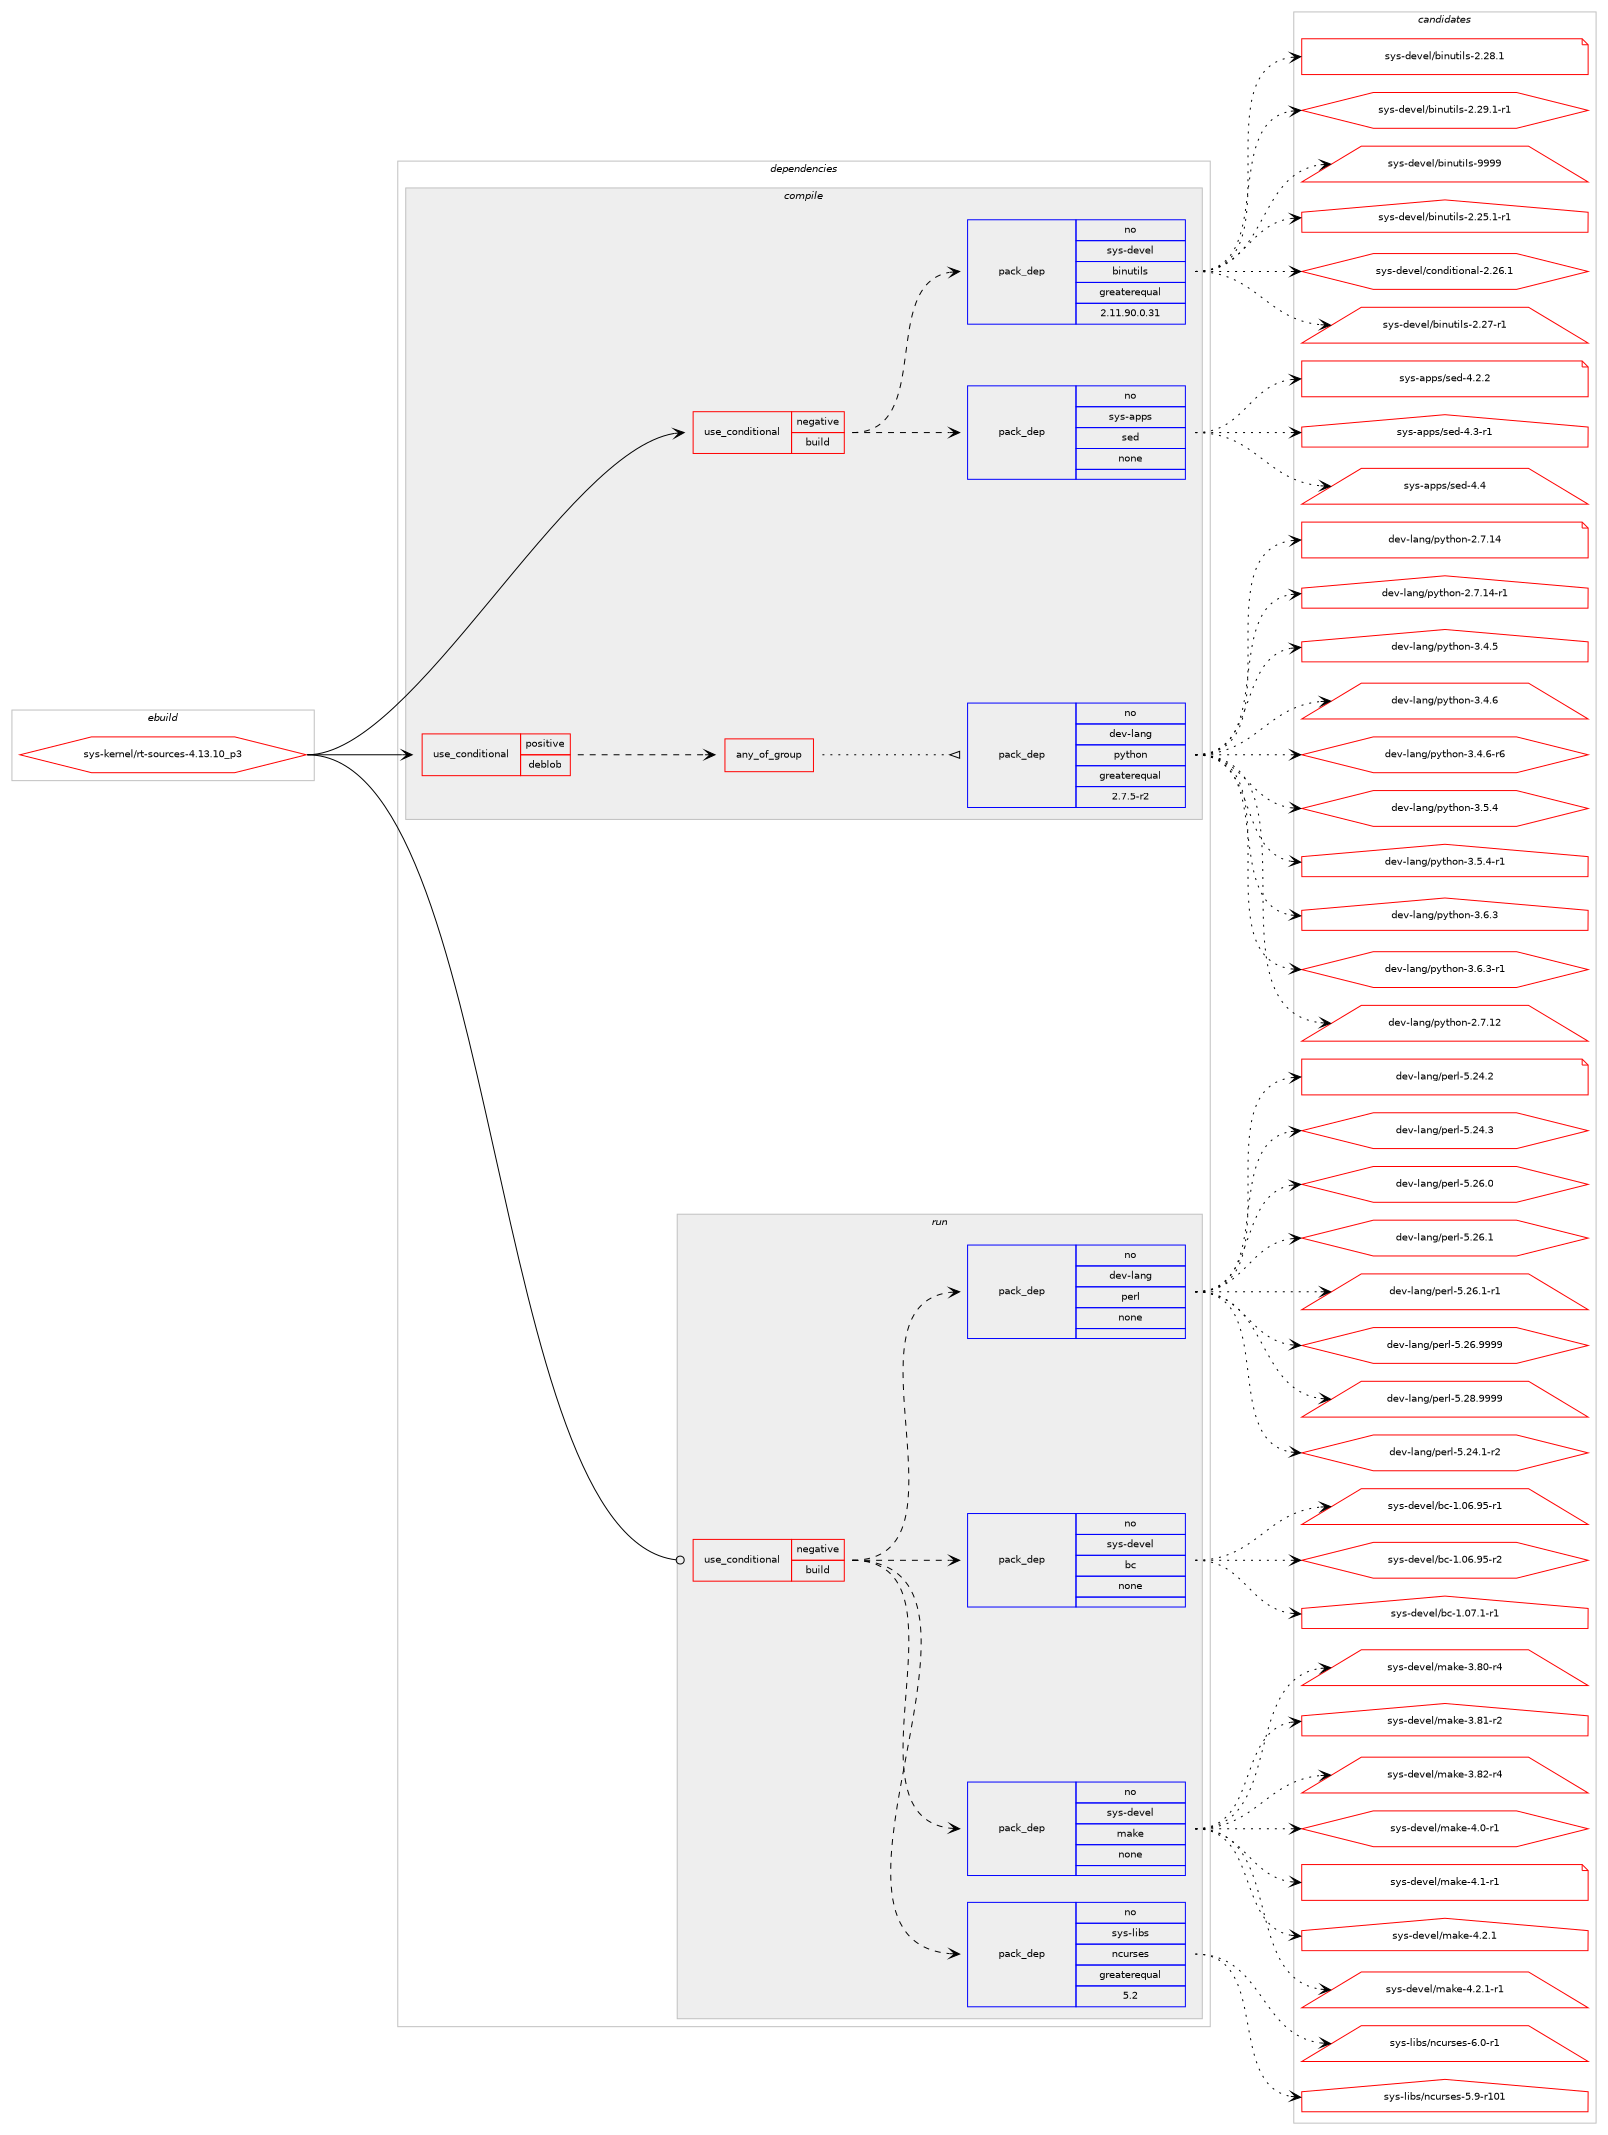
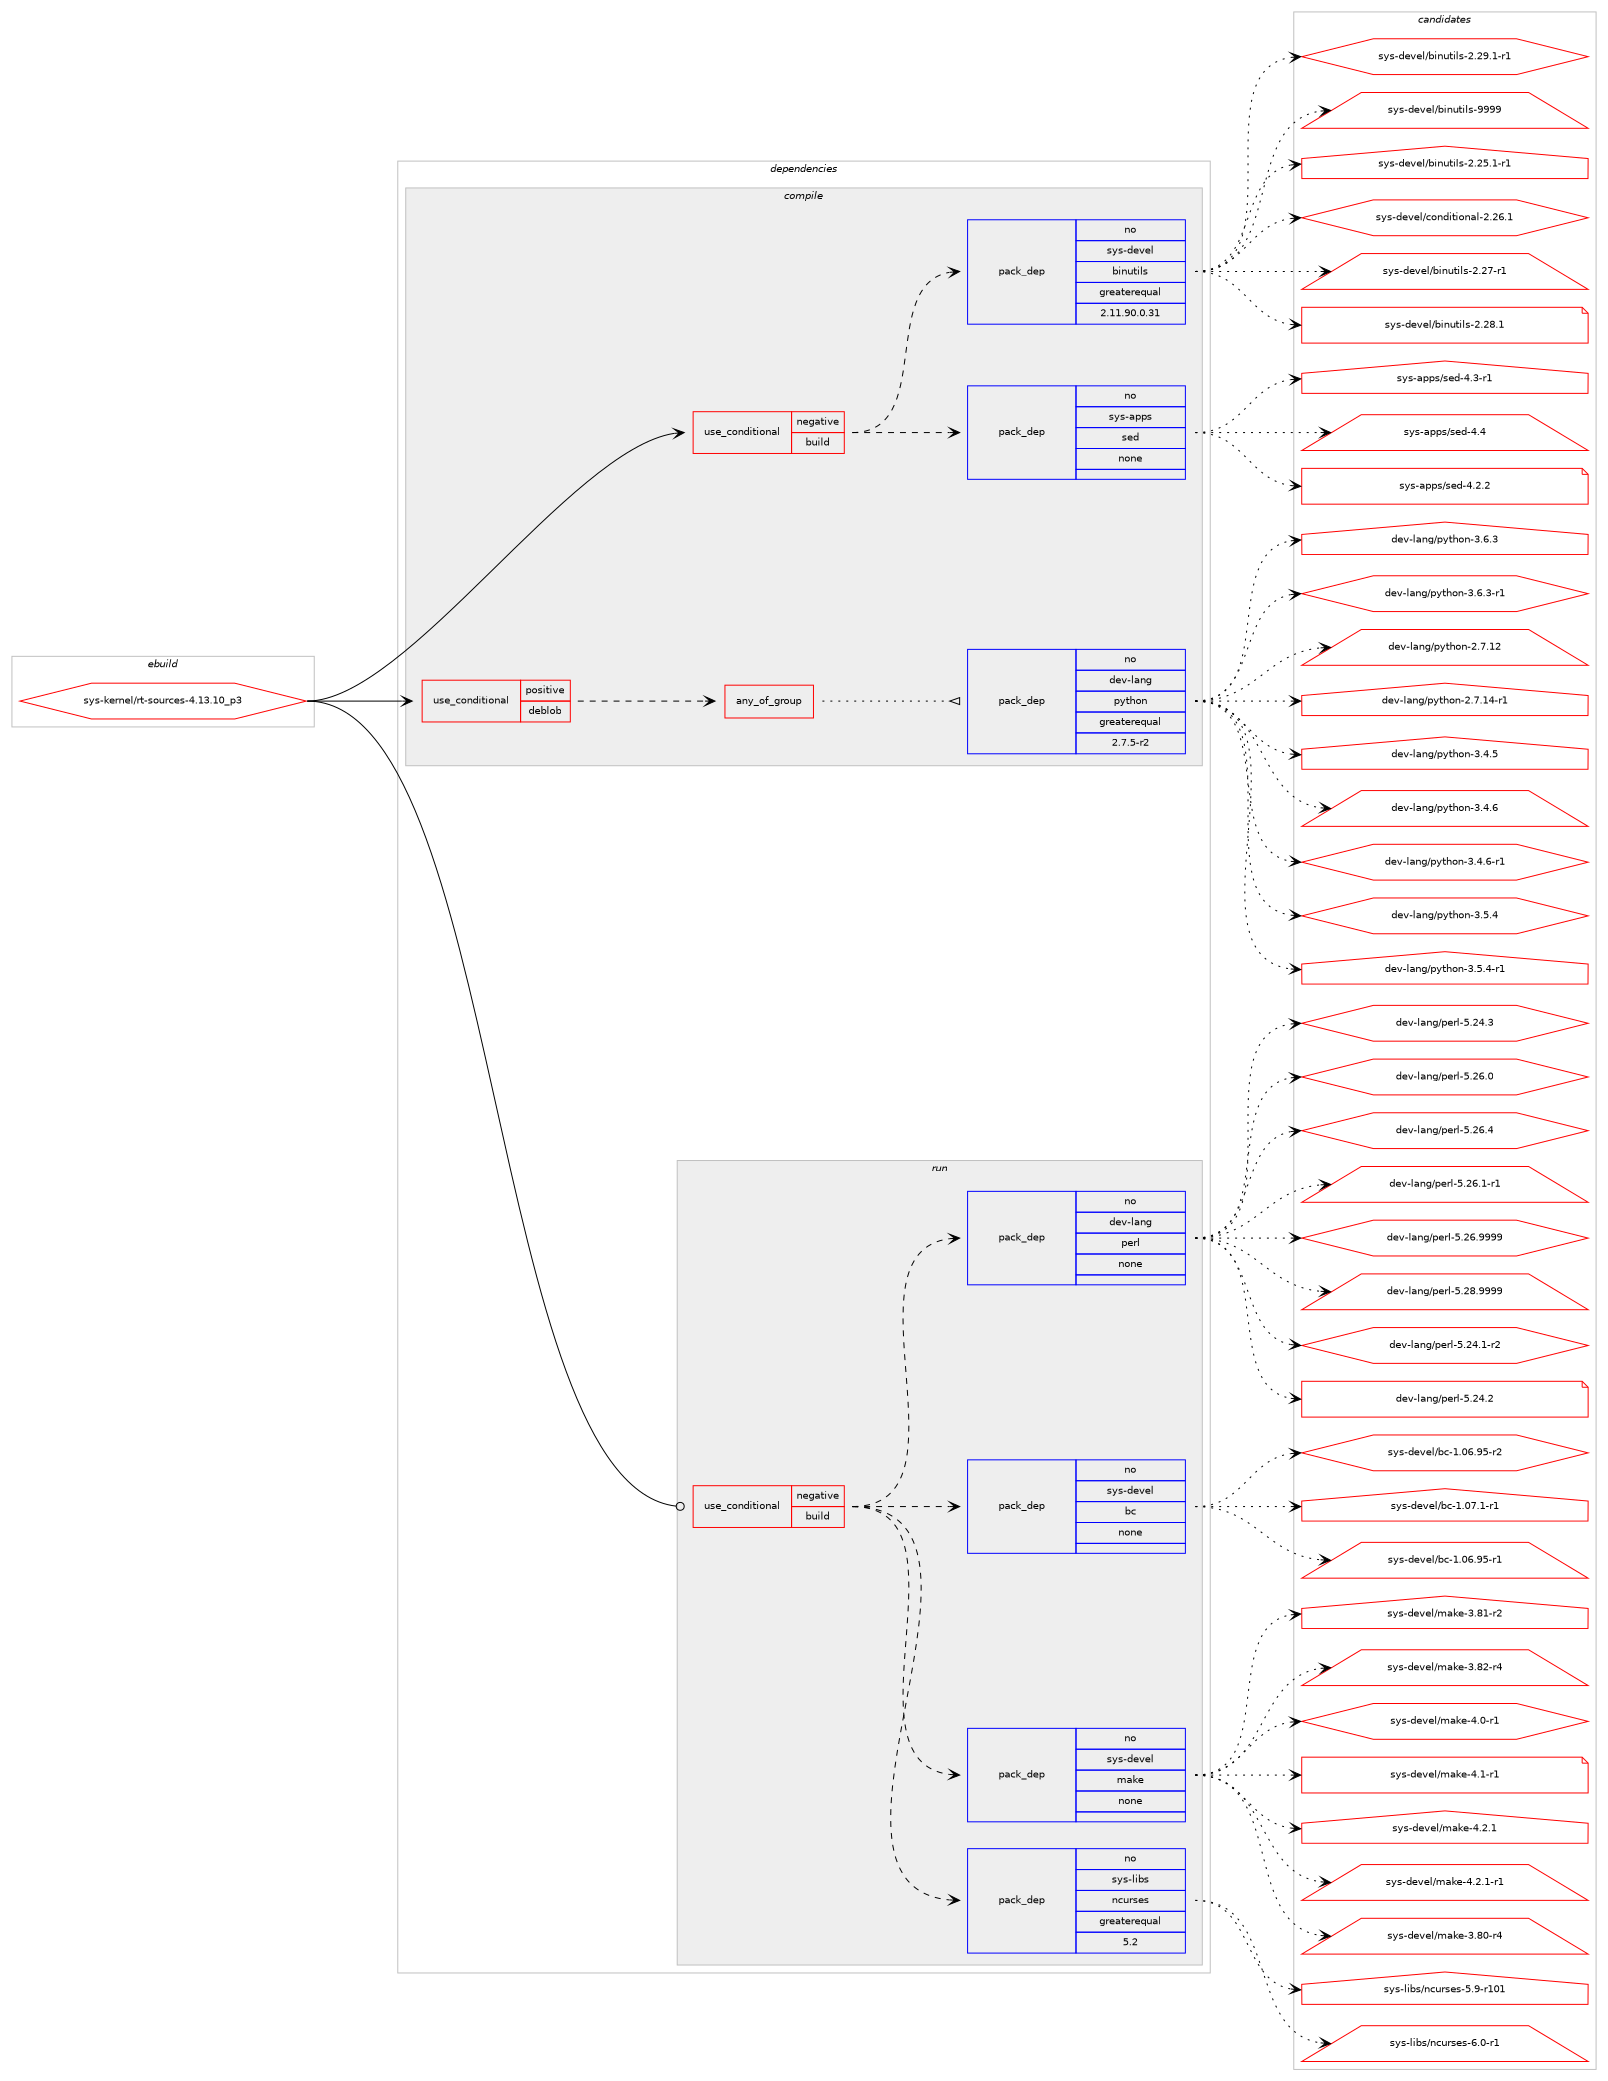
(1445, 540) -> none
(1445, 755) -> (1445, 862)
(1445, 1238) -> (1445, 1131)
